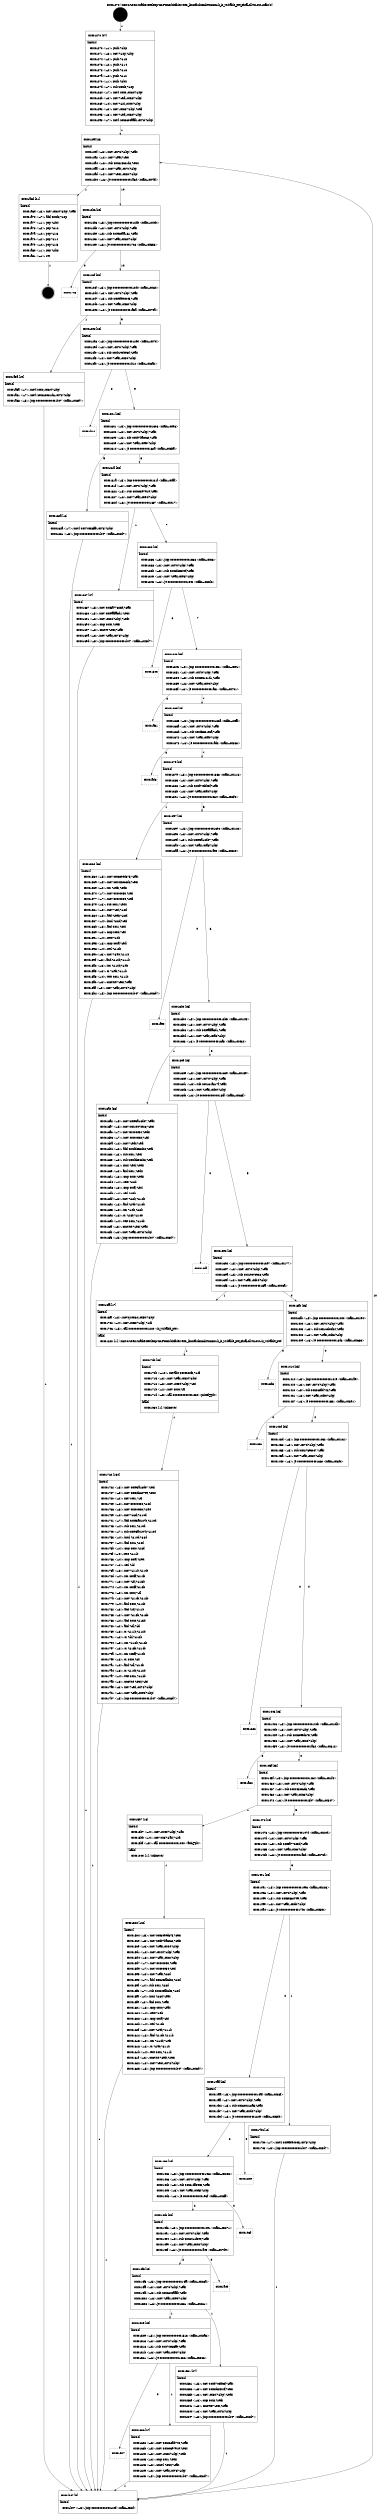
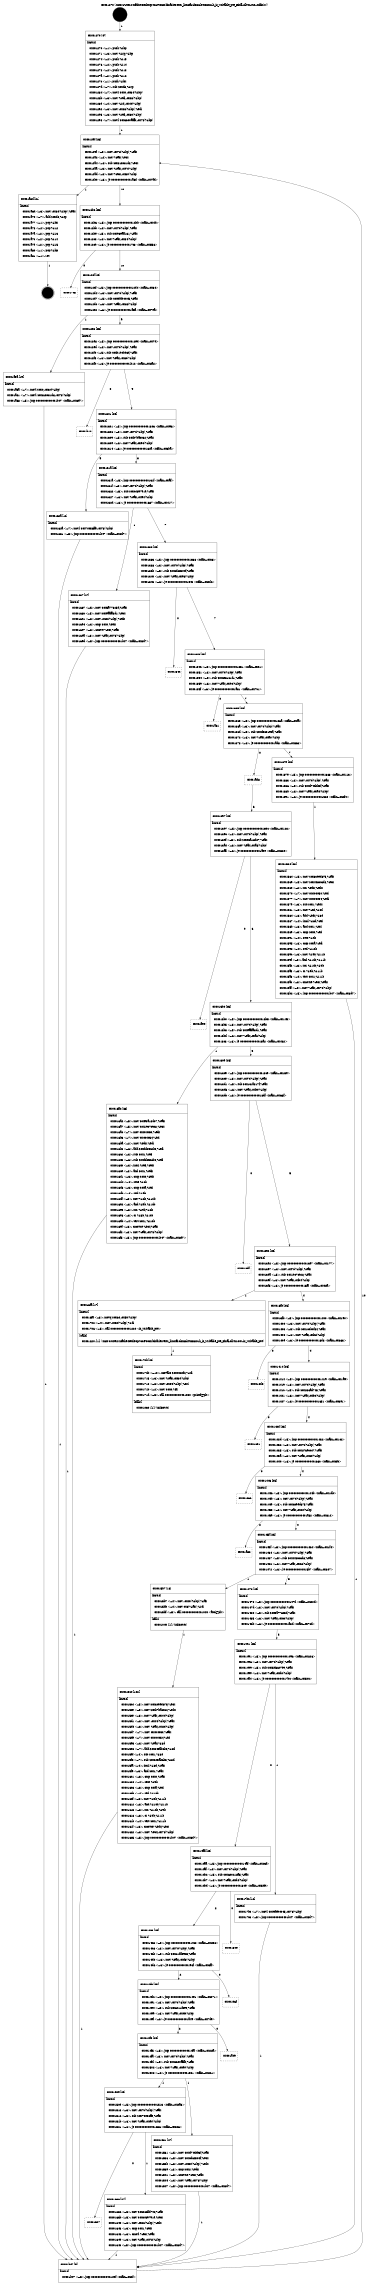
(202, 806) -> (252, 797)
(138, 1587) -> none
